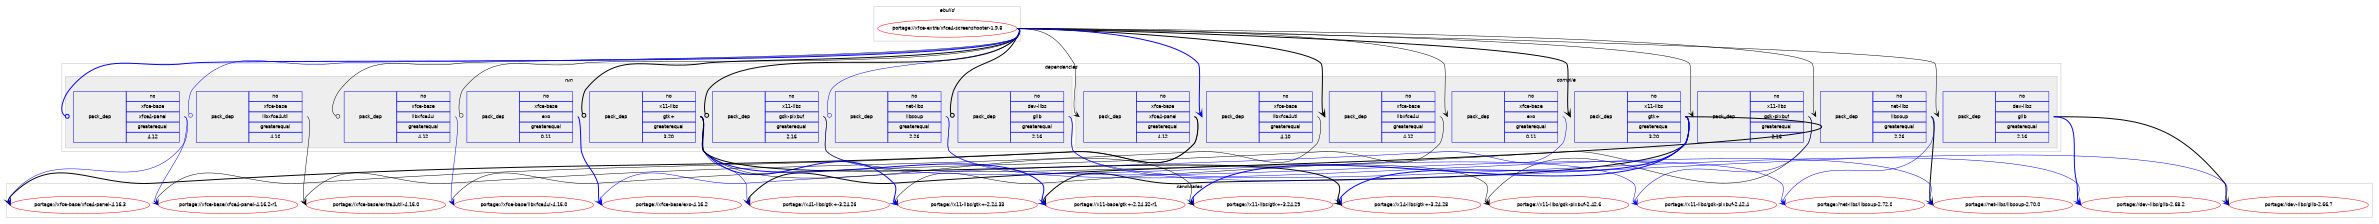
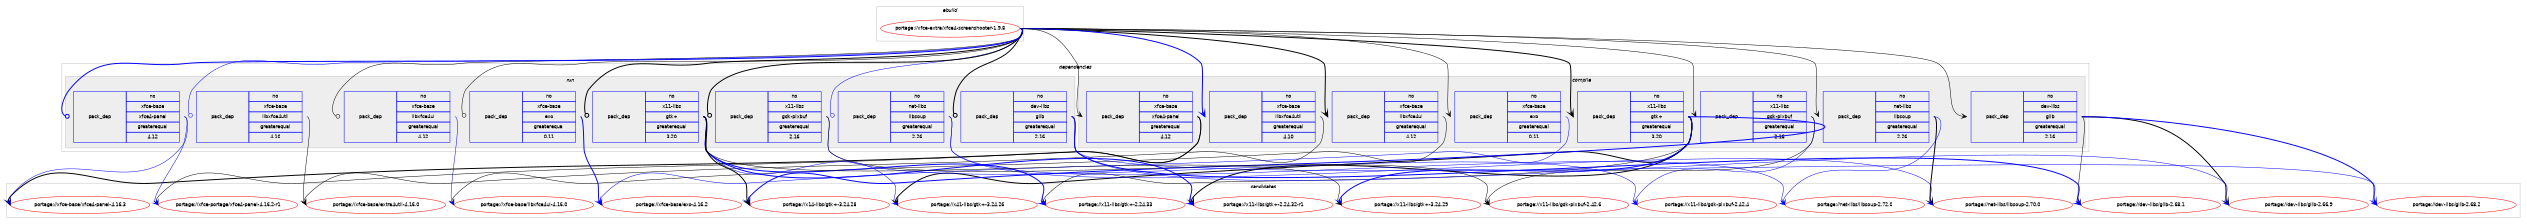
(228, 205) -> (228, 205)
(1116, 205) -> (1263, 205)
none -> (2151, 205)
(2299, 205) -> (2299, 205)
